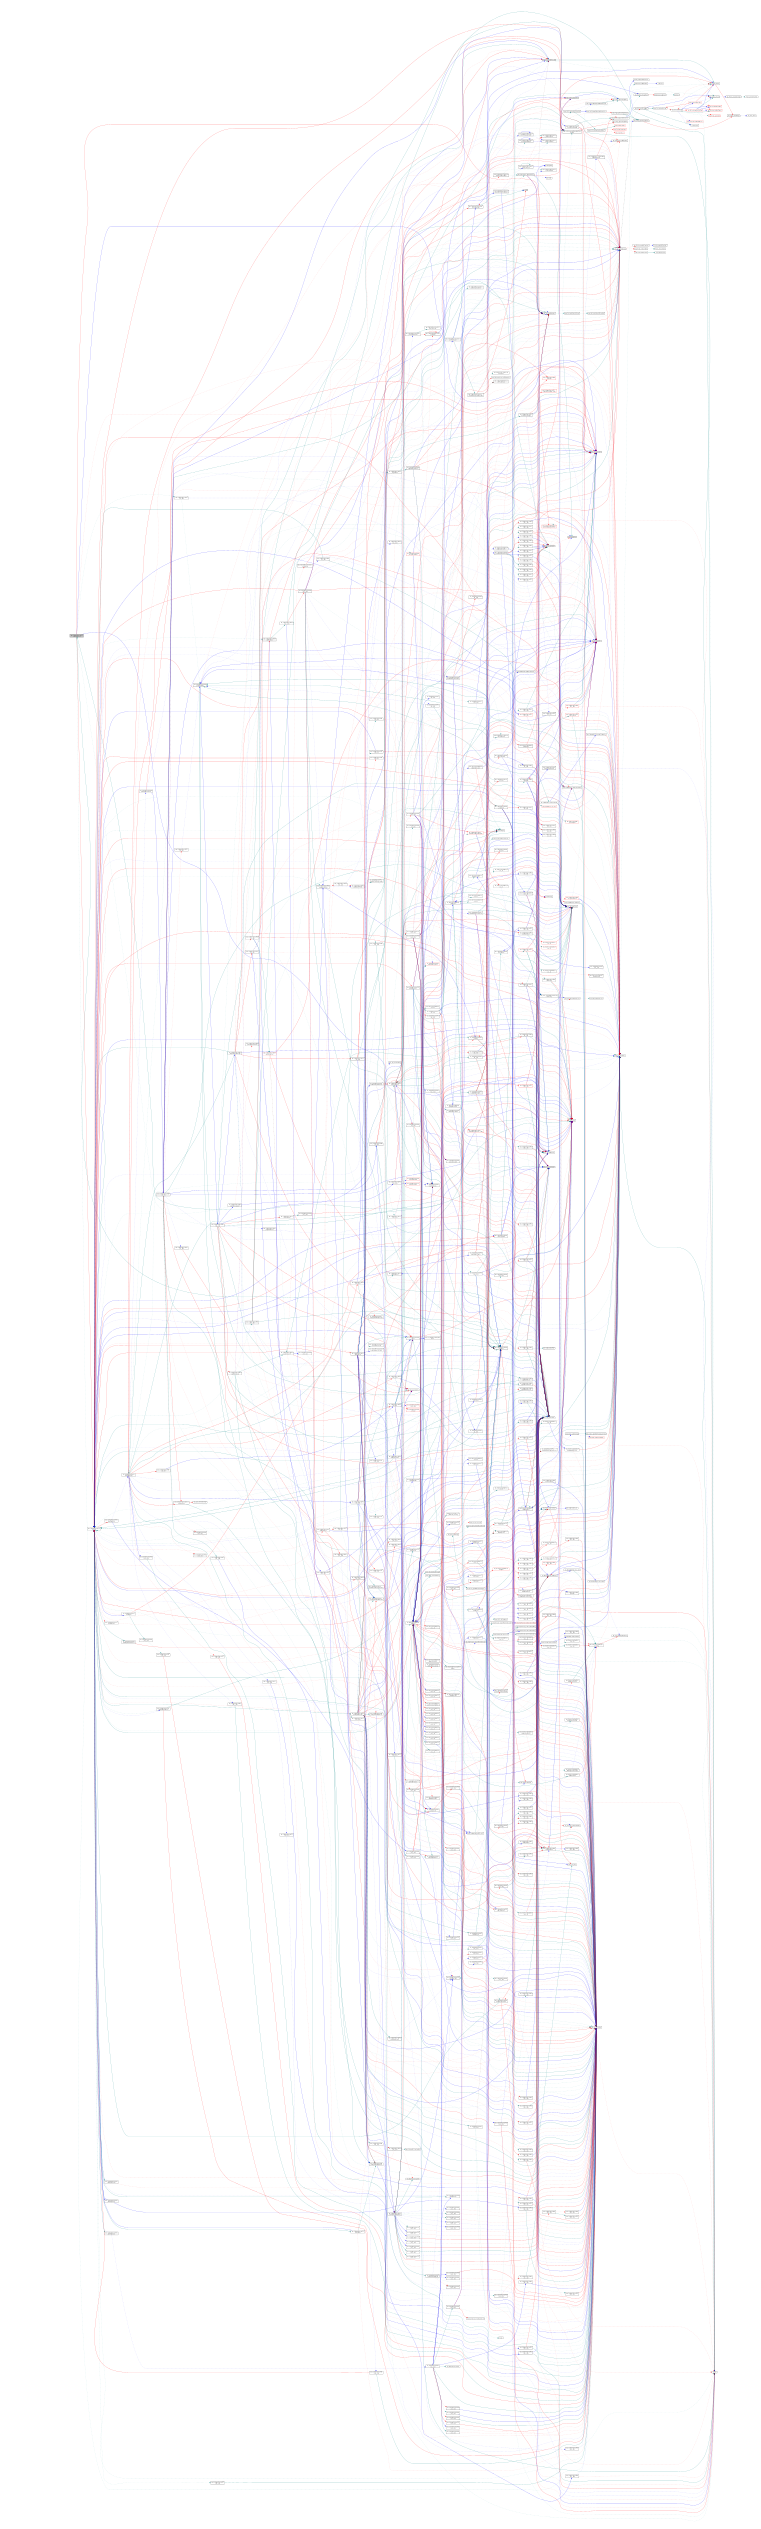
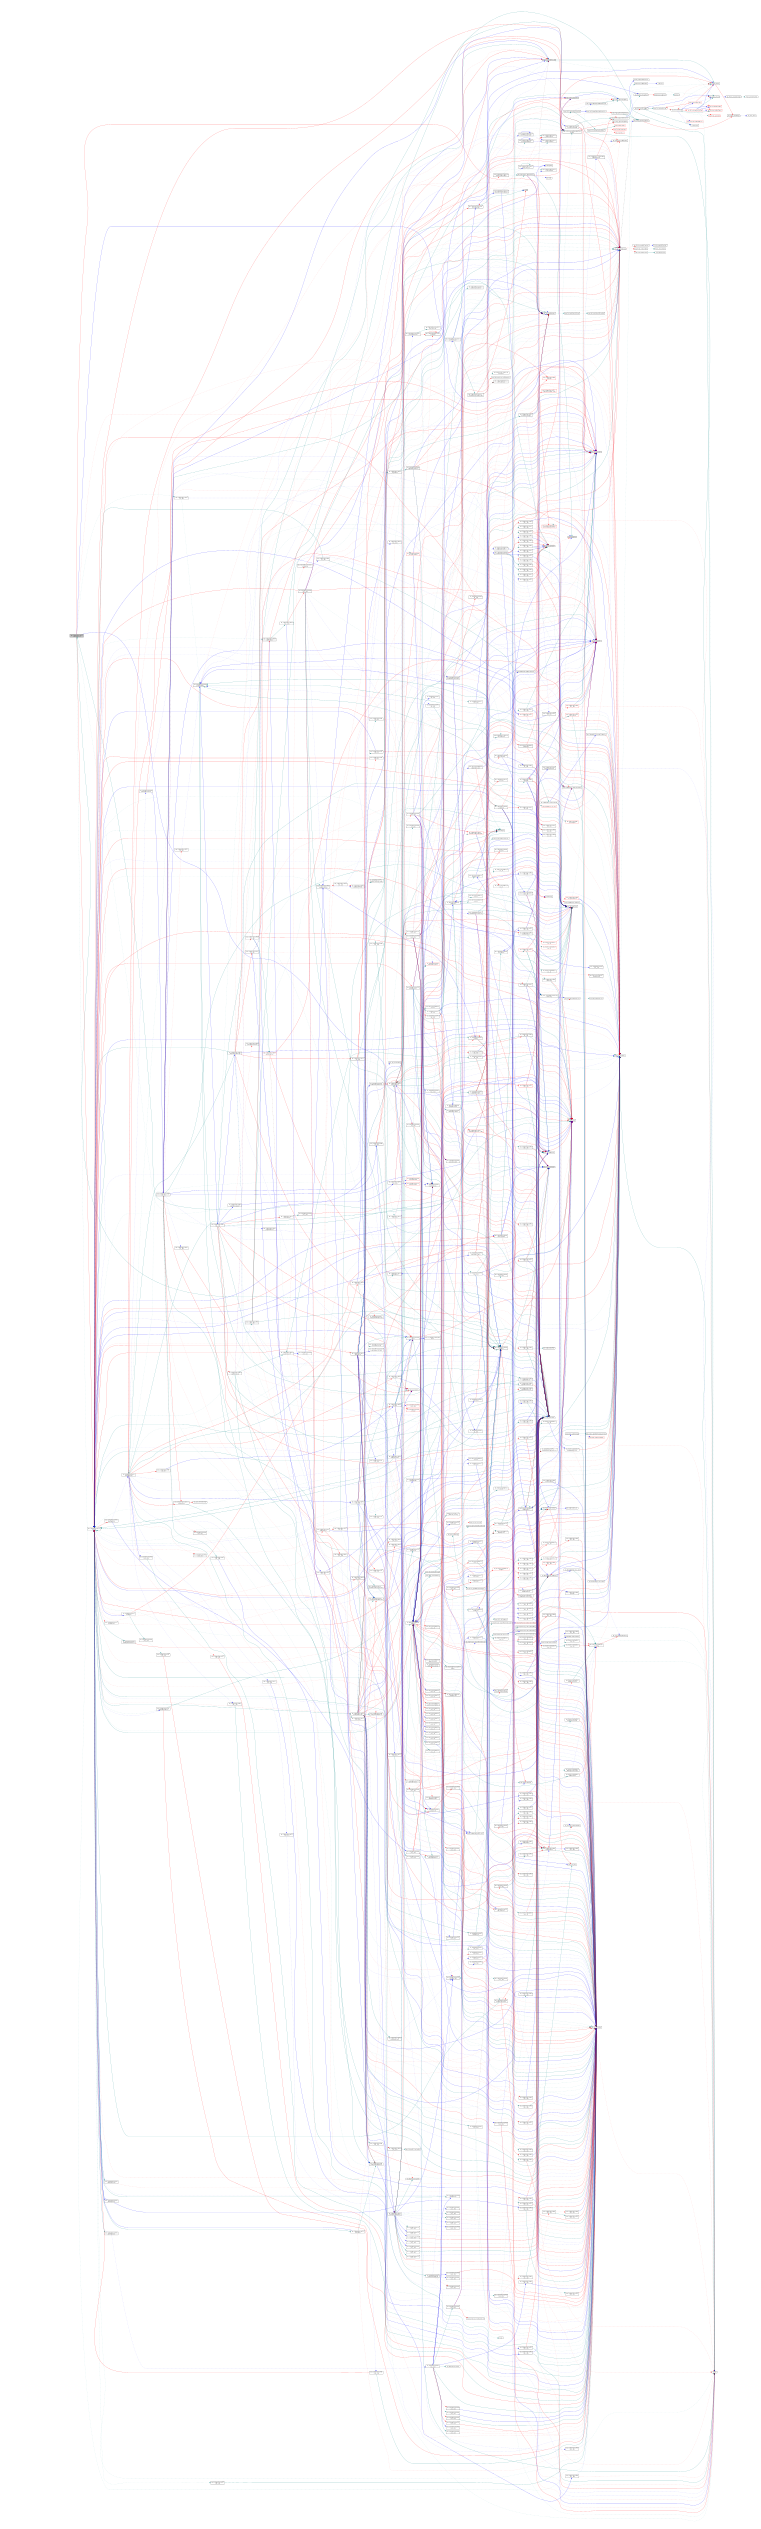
(526, 1733) -> none
